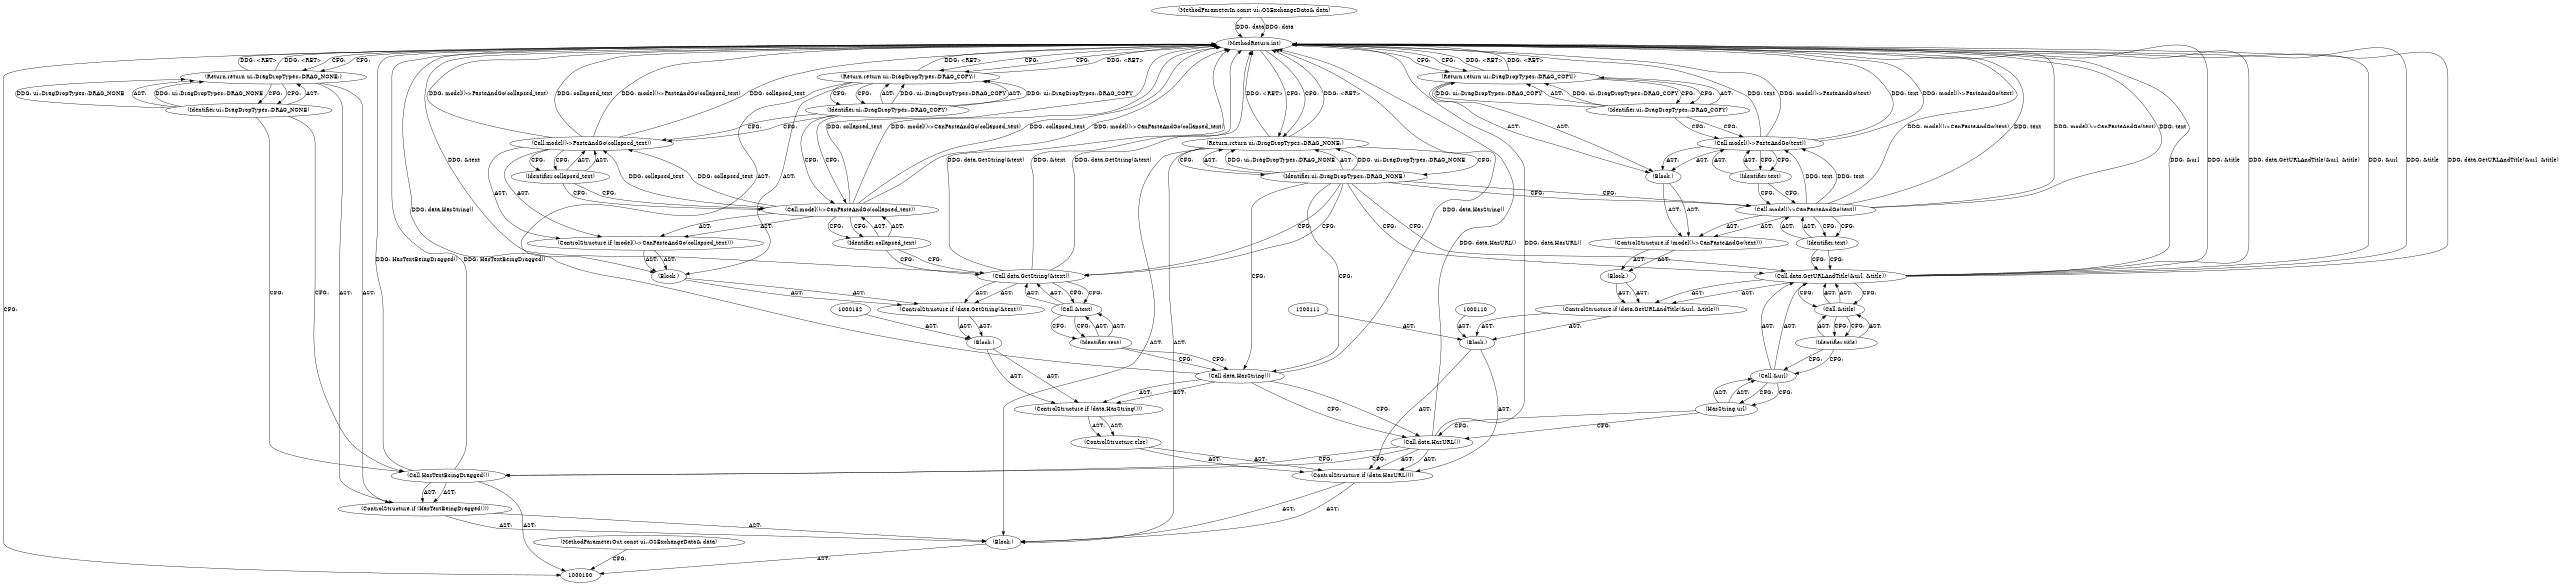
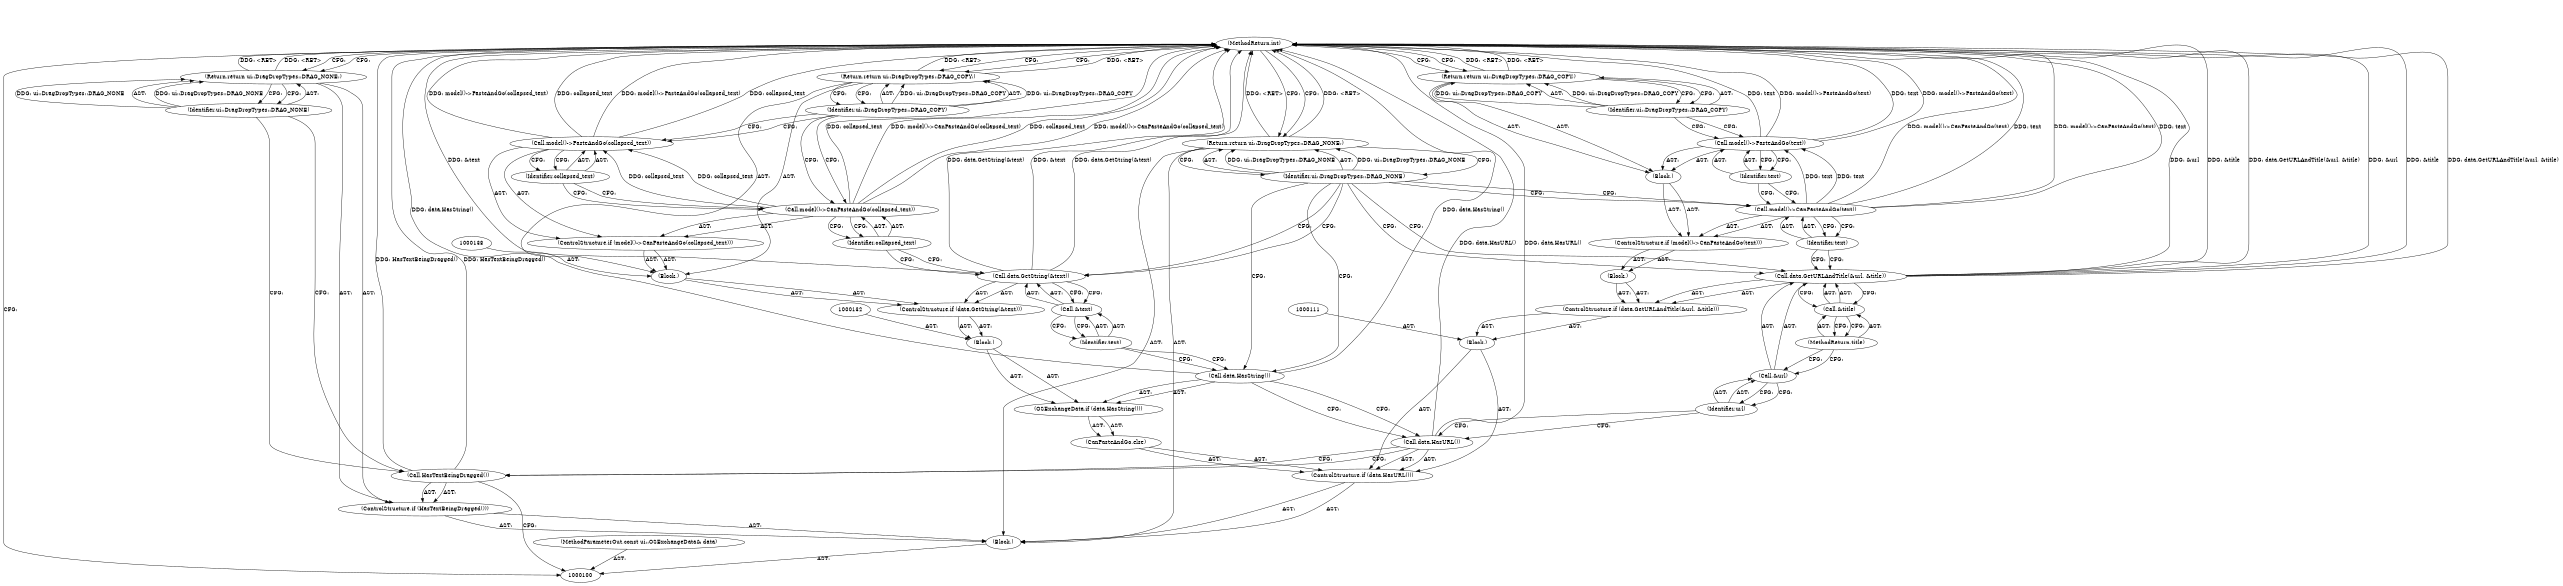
(1254, 11) -> none
none -> (472, 243)
(1308, 310) -> (1308, 310)
(1475, 310) -> none
(1836, 343) -> (1836, 343)
(1089, 409) -> (1089, 409)
(1726, 409) -> (1726, 409)
(1116, 443) -> (1116, 443)
(531, 526) -> (531, 526)
(621, 559) -> (621, 559)
